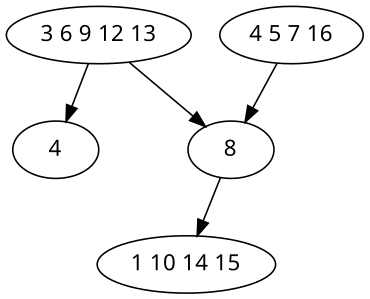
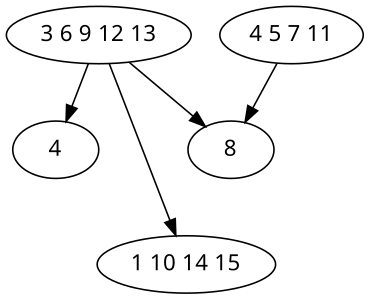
(292, 35) -> (292, 35)
(212, 199) -> (140, 142)
